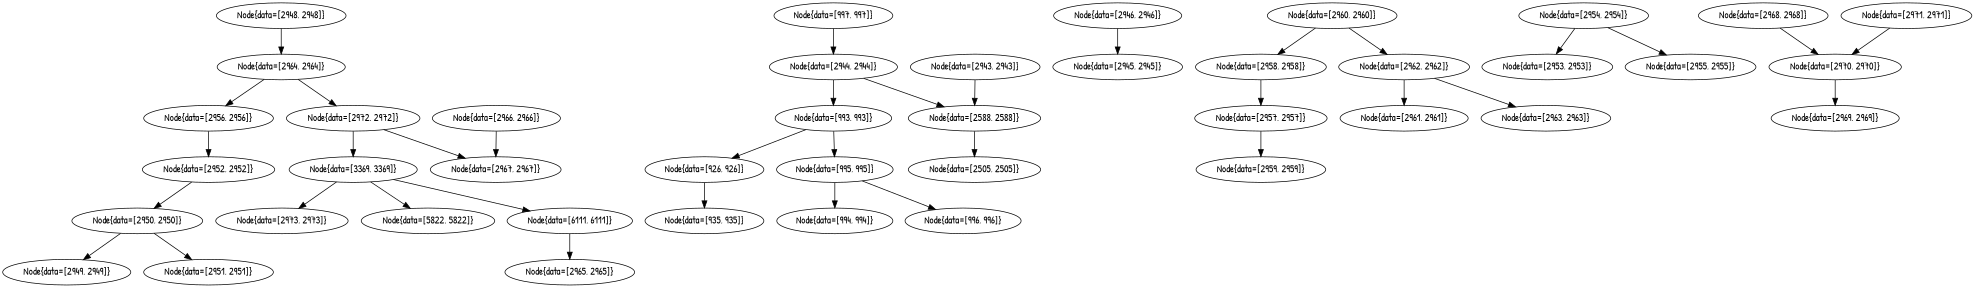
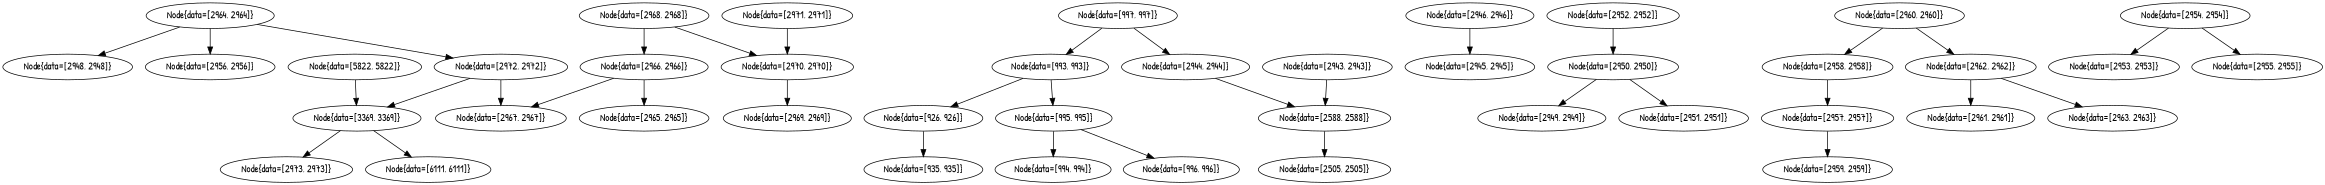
(281, 38) -> (142, 40)
none -> (644, 38)
(833, 89) -> (1087, 39)
(209, 140) -> none
(387, 193) -> (356, 89)
(570, 243) -> (644, 89)
